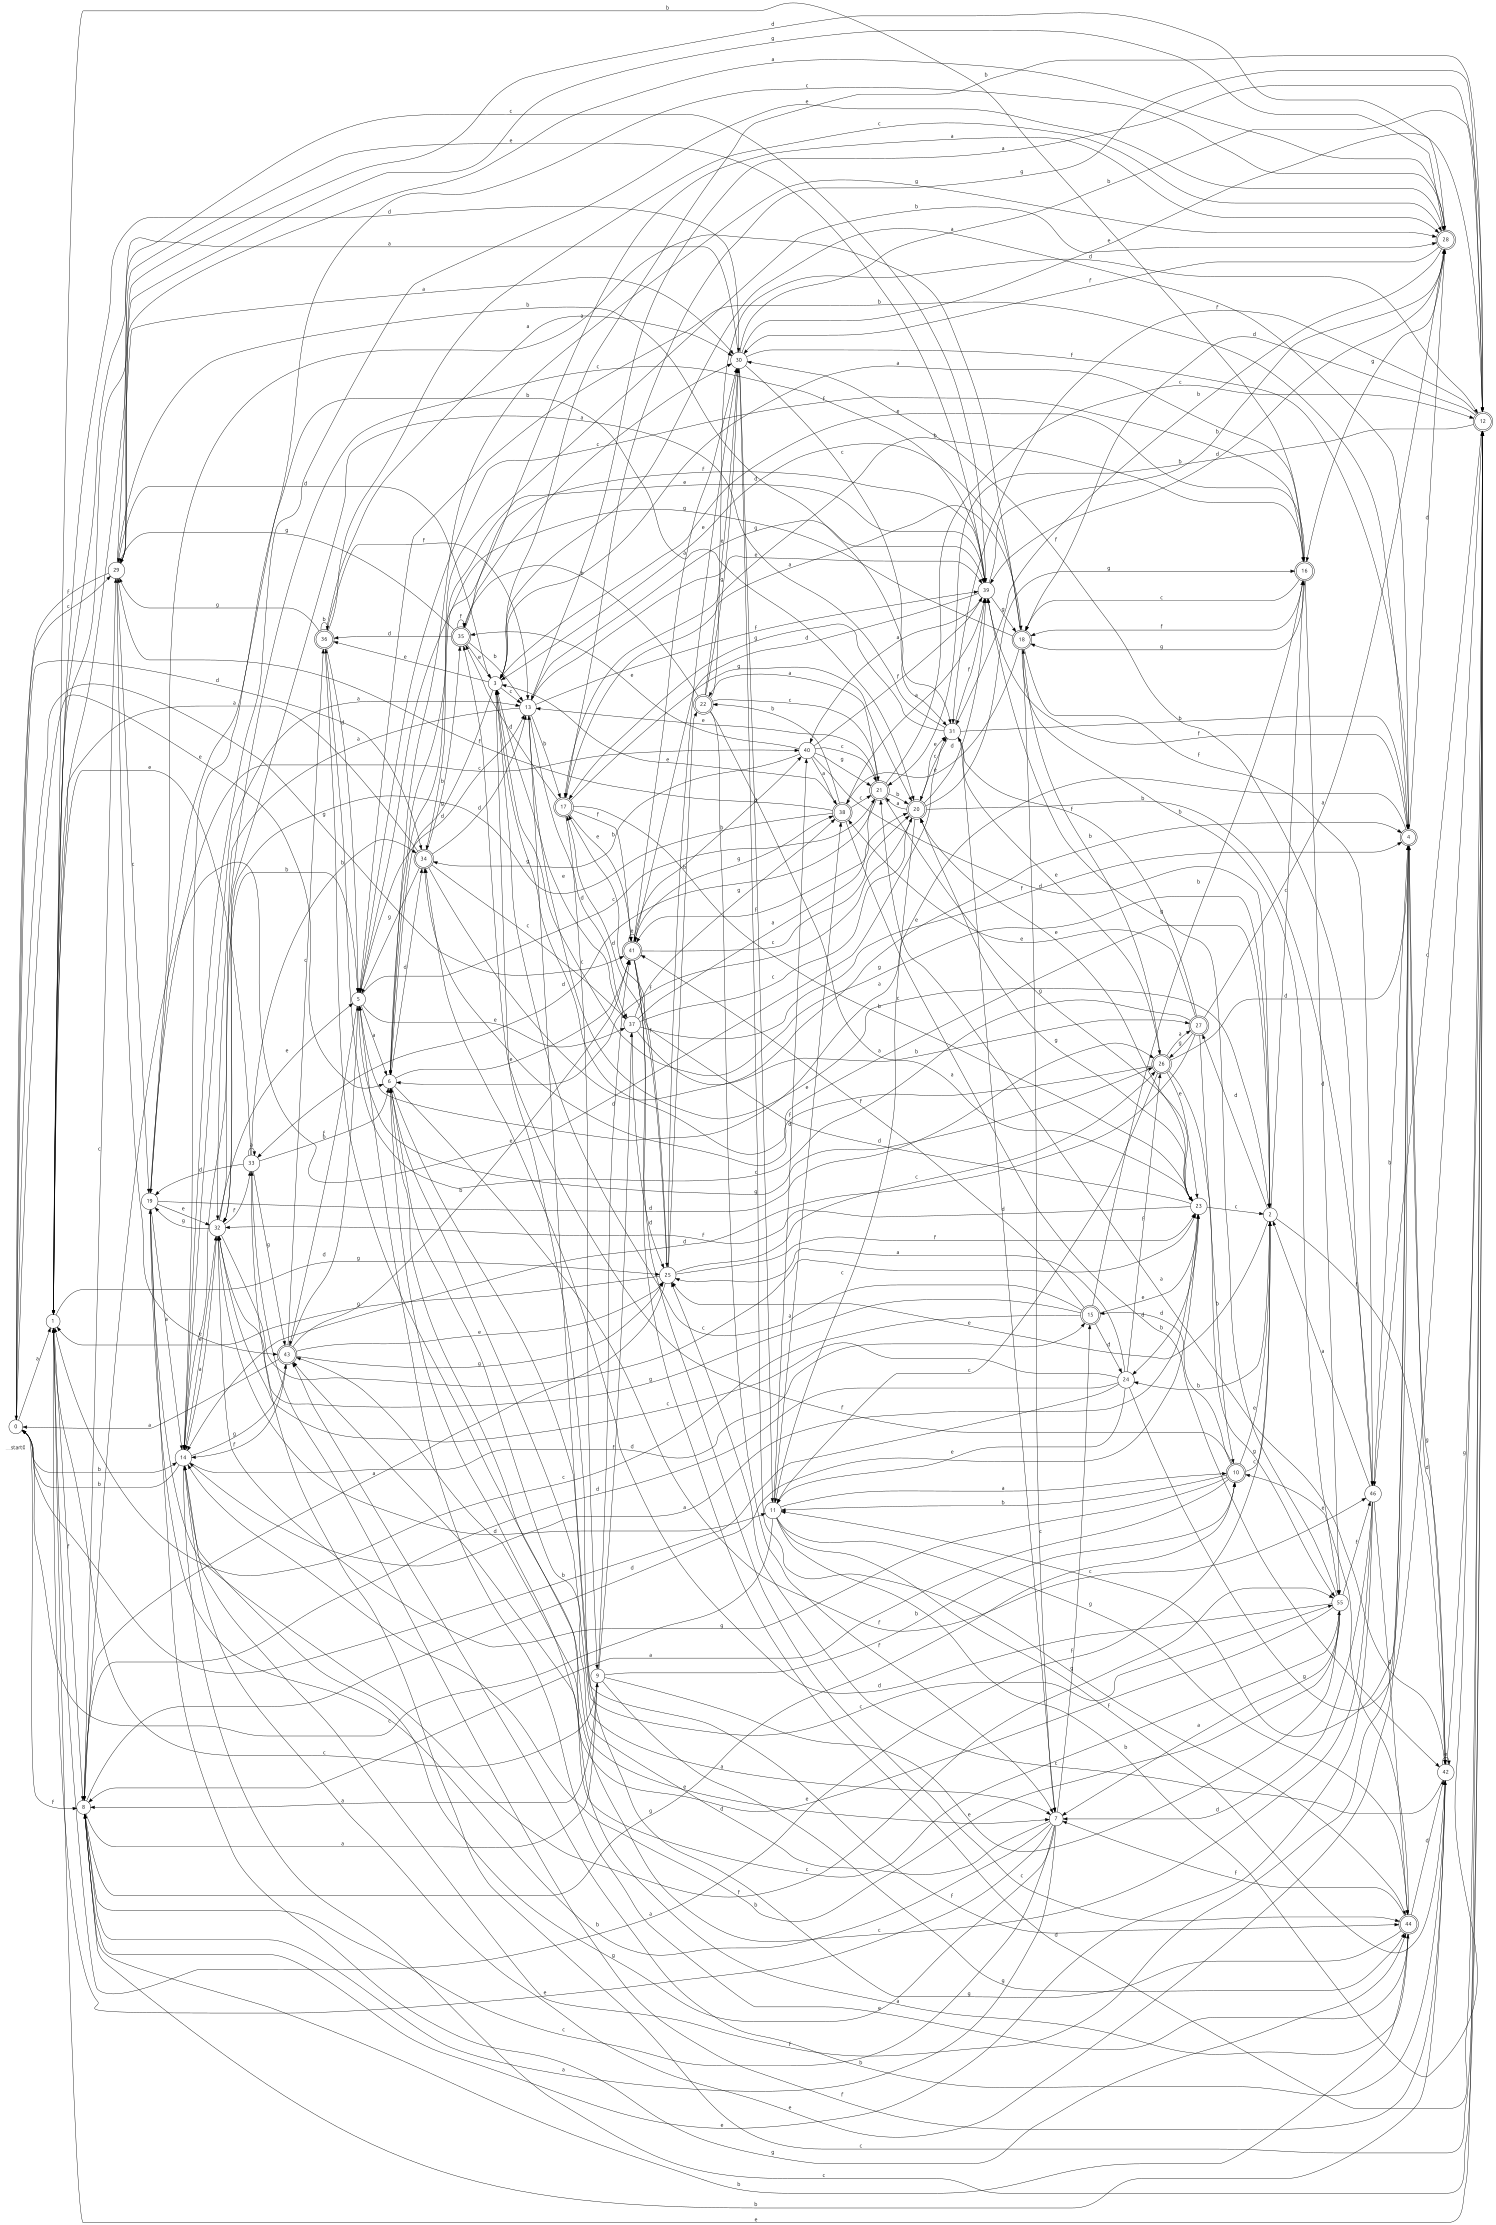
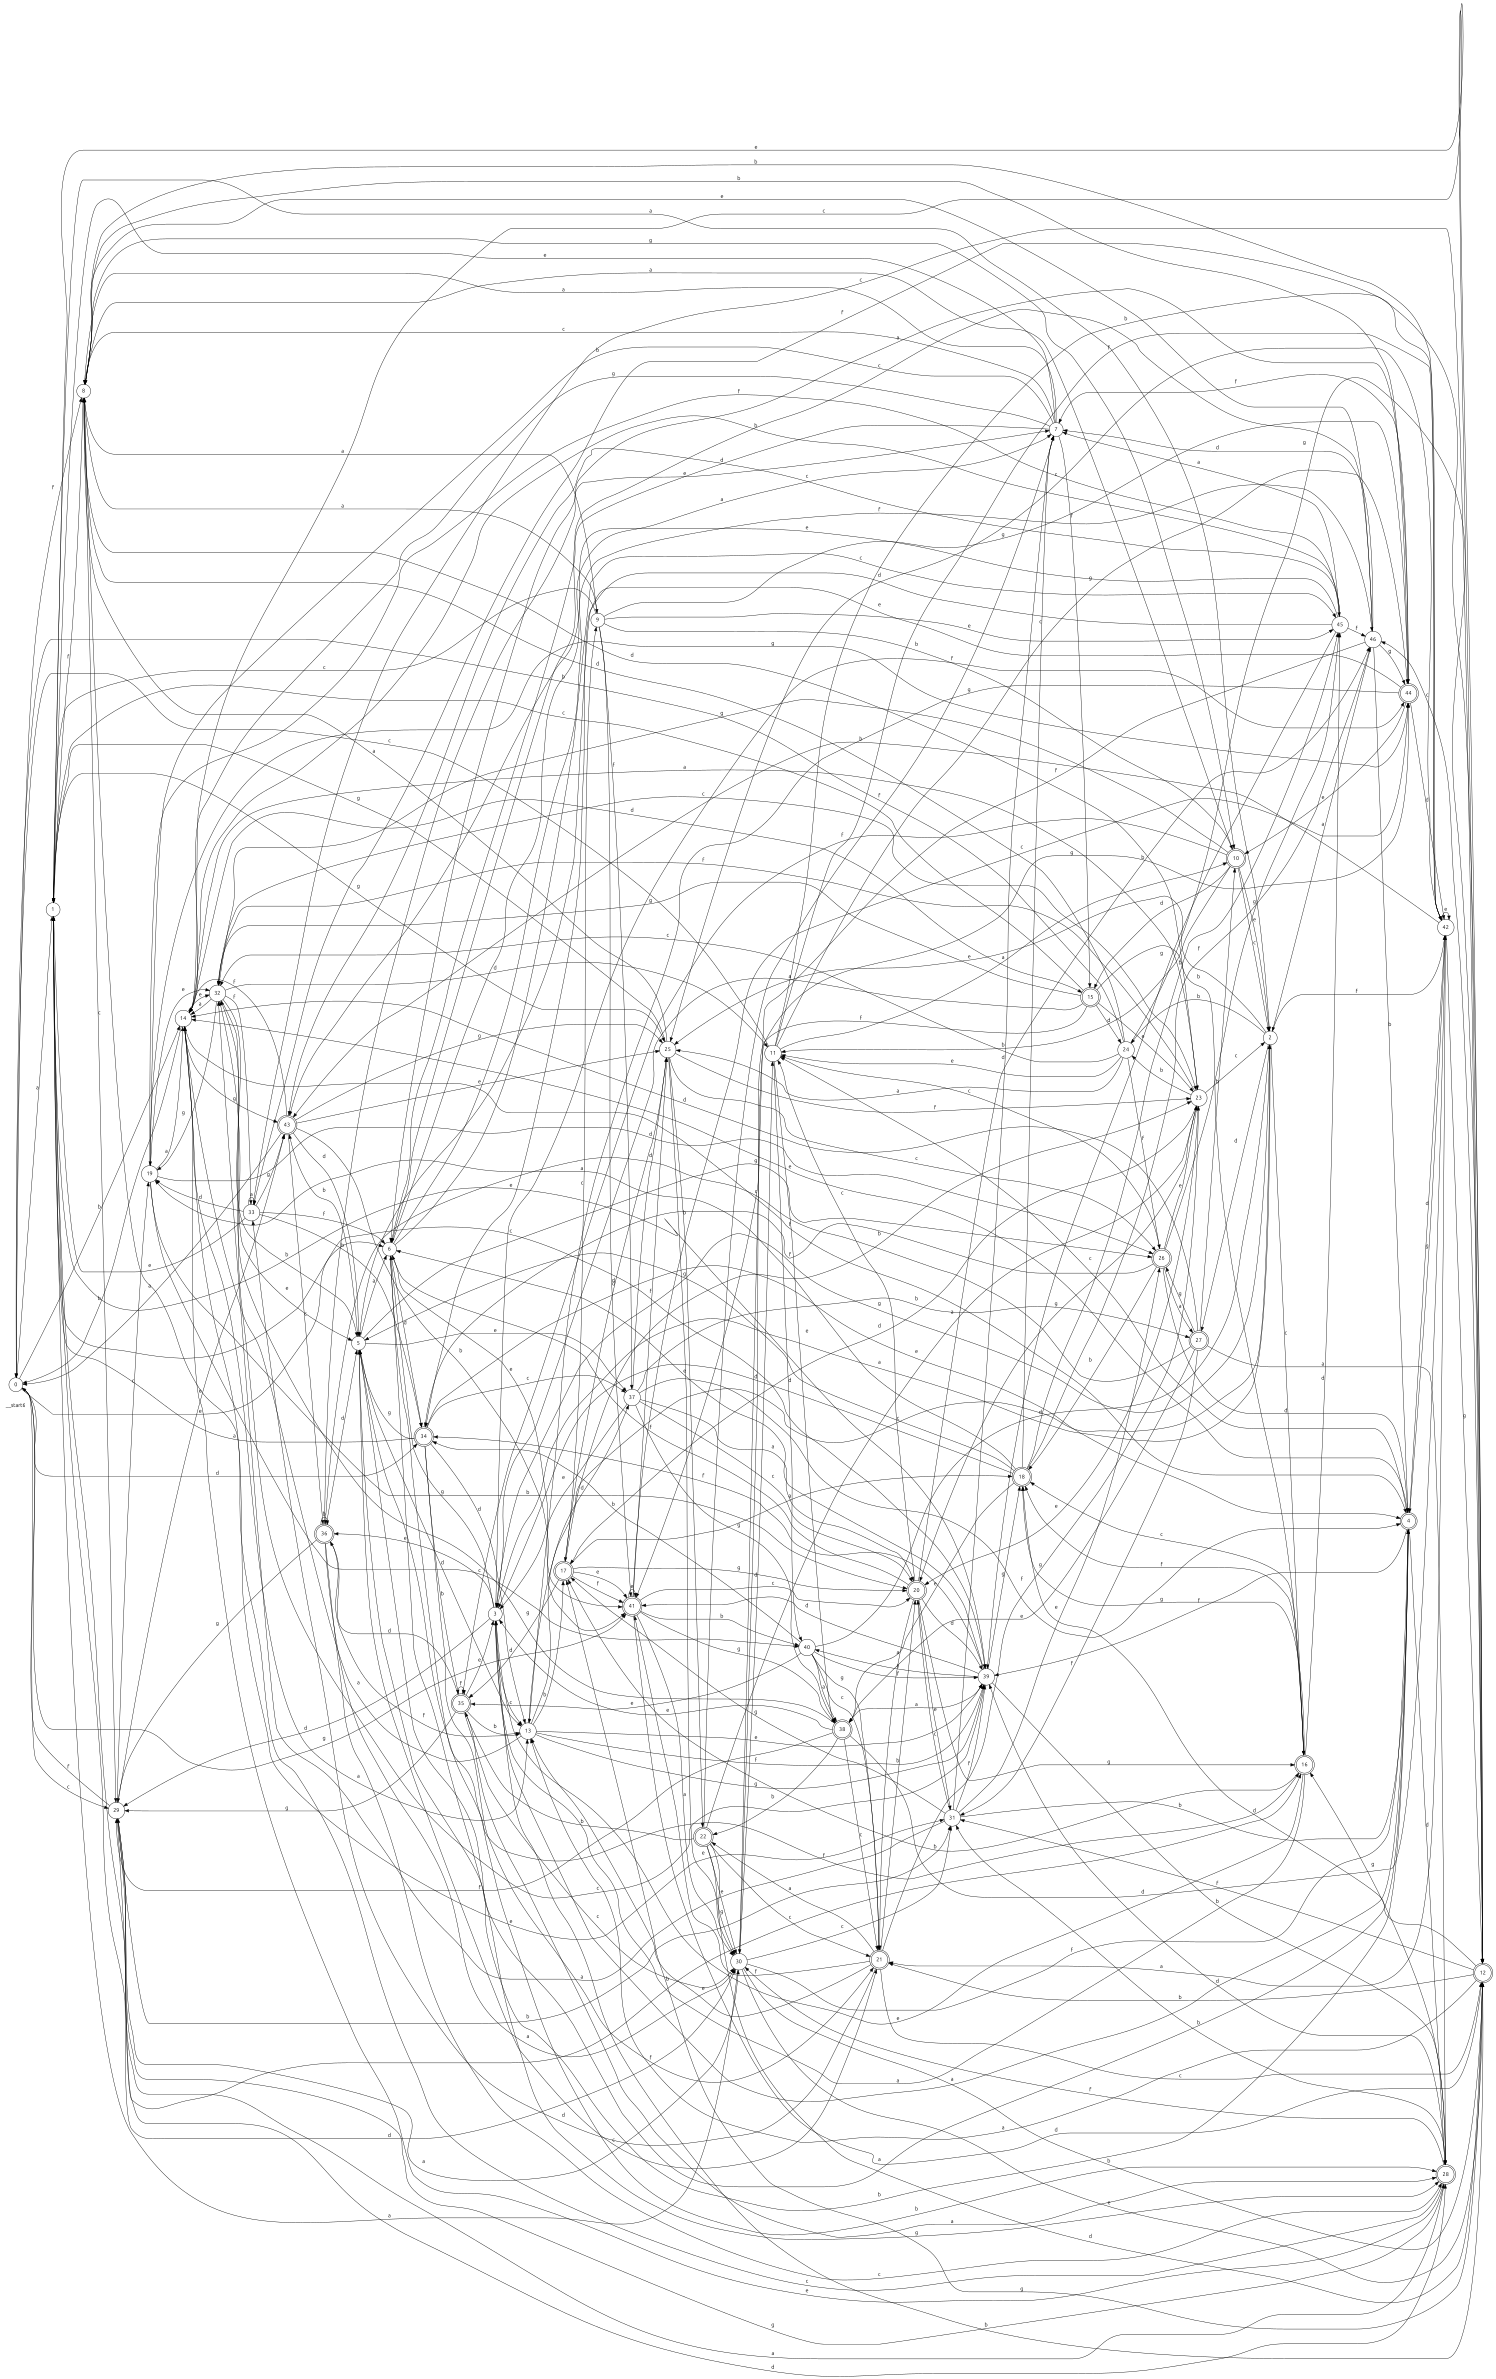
(16, 1448) -> (16, 1406)
(1340, 1603) -> (1340, 625)
none -> (521, 1903)
